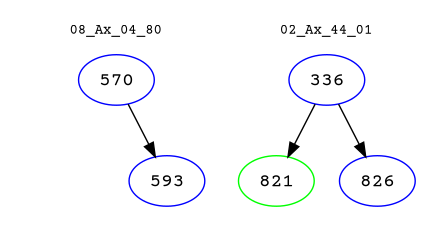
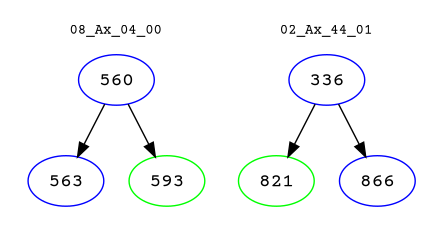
(116, 30) -> (116, 30)
(116, 80) -> (116, 80)
none -> (66, 181)
(167, 181) -> (167, 181)
(377, 181) -> (377, 181)
